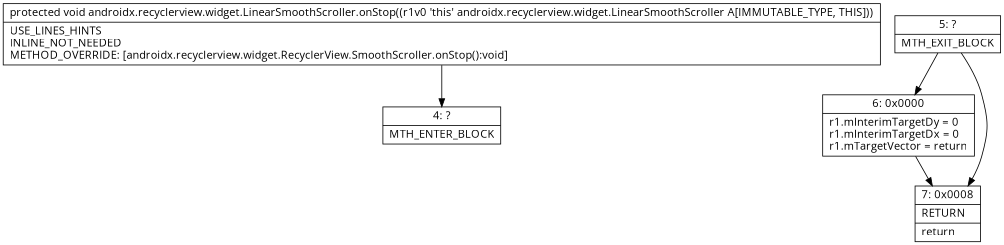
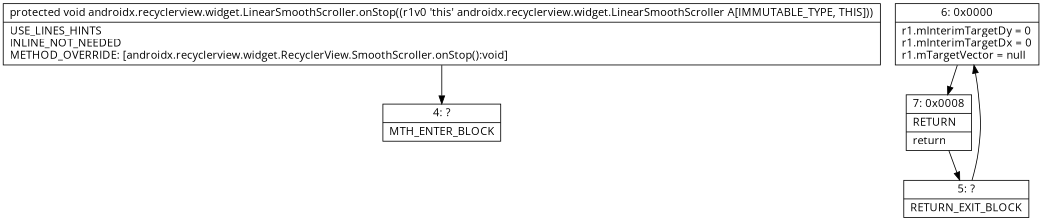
(948, 43) -> (966, 208)
(986, 114) -> (953, 162)
(899, 146) -> (964, 55)
